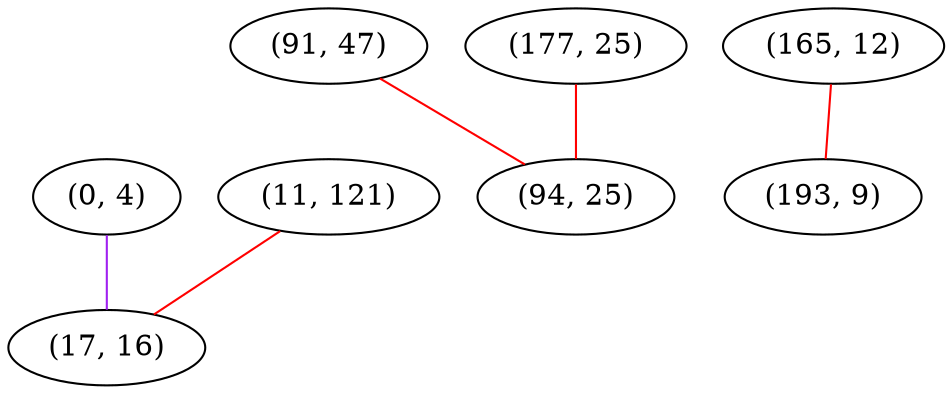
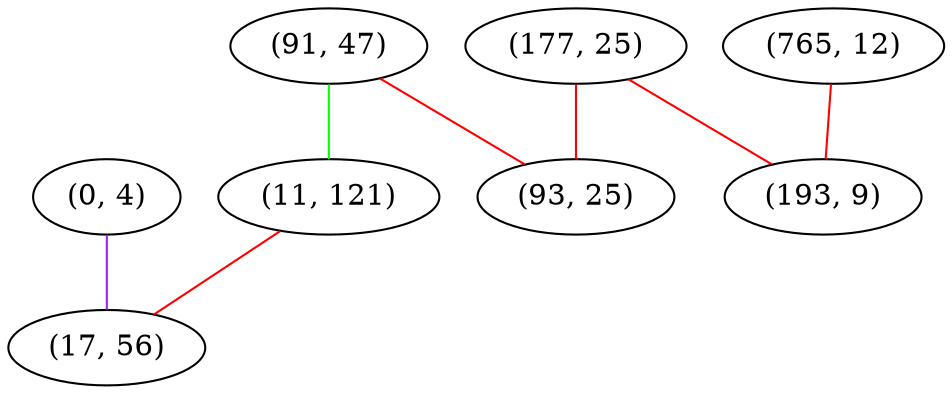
(834, 46) -> (834, 46)
none -> (329, 122)
none -> (700, 122)
(576, 197) -> (576, 197)
(107, 348) -> (107, 348)
